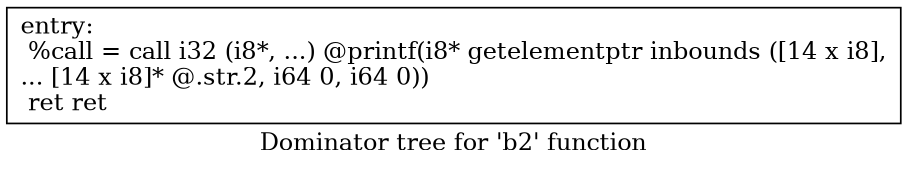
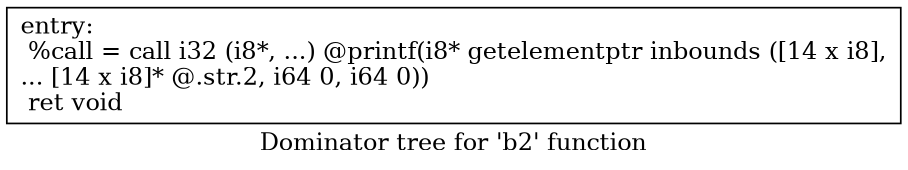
(65, 103) -> (72, 103)
